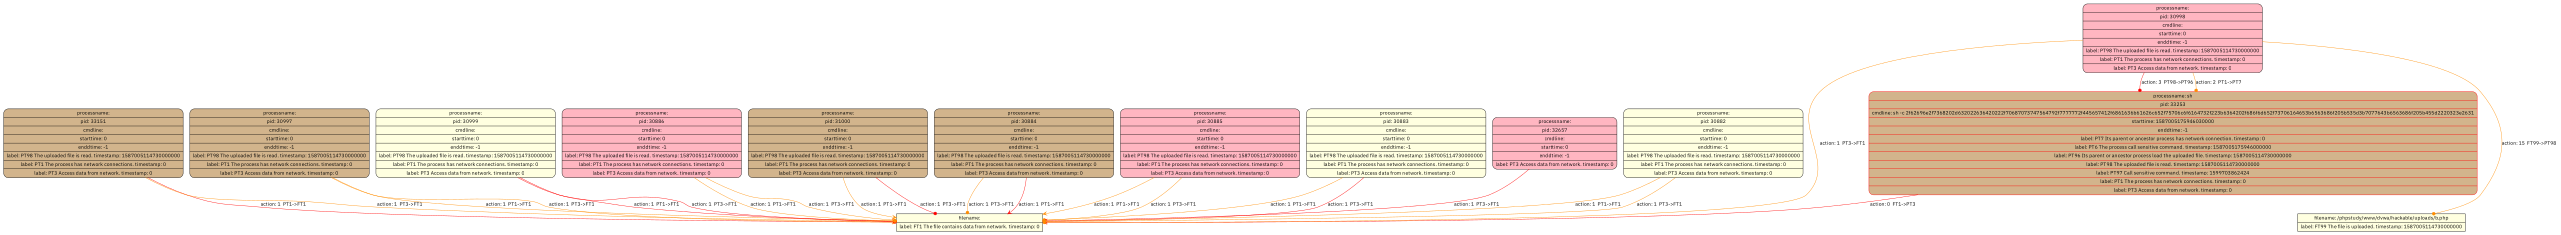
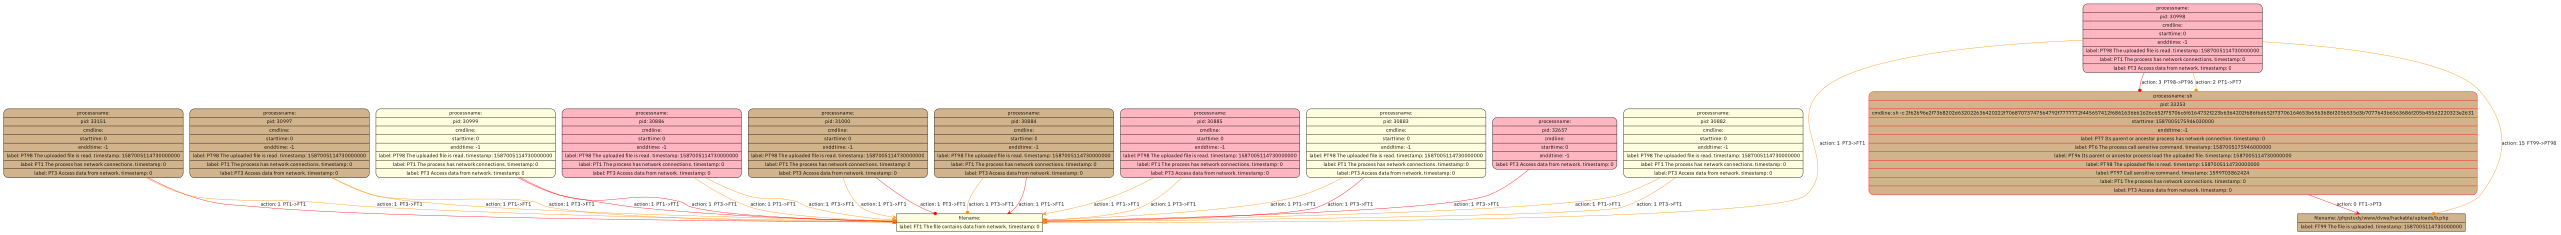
(1636, 216) -> (2332, 204)
(2381, 223) -> (2381, 223)
